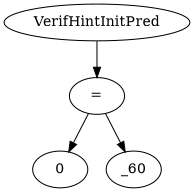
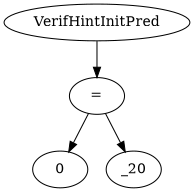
(134, 169) -> (134, 169)
